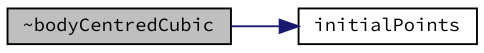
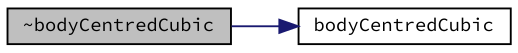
(388, 26) -> (405, 26)
